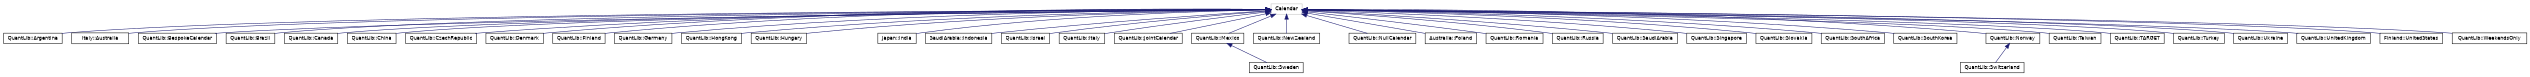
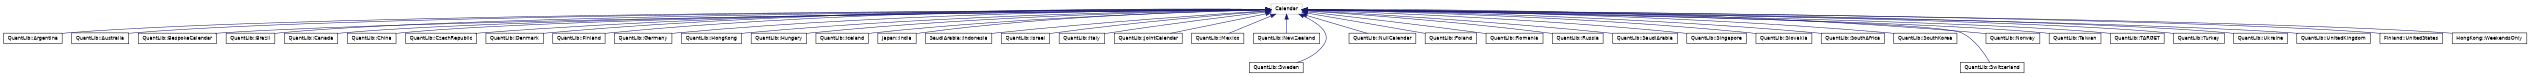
(100, 38) -> (100, 38)
none -> (842, 38)
(1451, 38) -> (1451, 38)
(2490, 38) -> (2490, 38)
(1249, 54) -> (1325, 42)
(2001, 55) -> (1655, 16)
